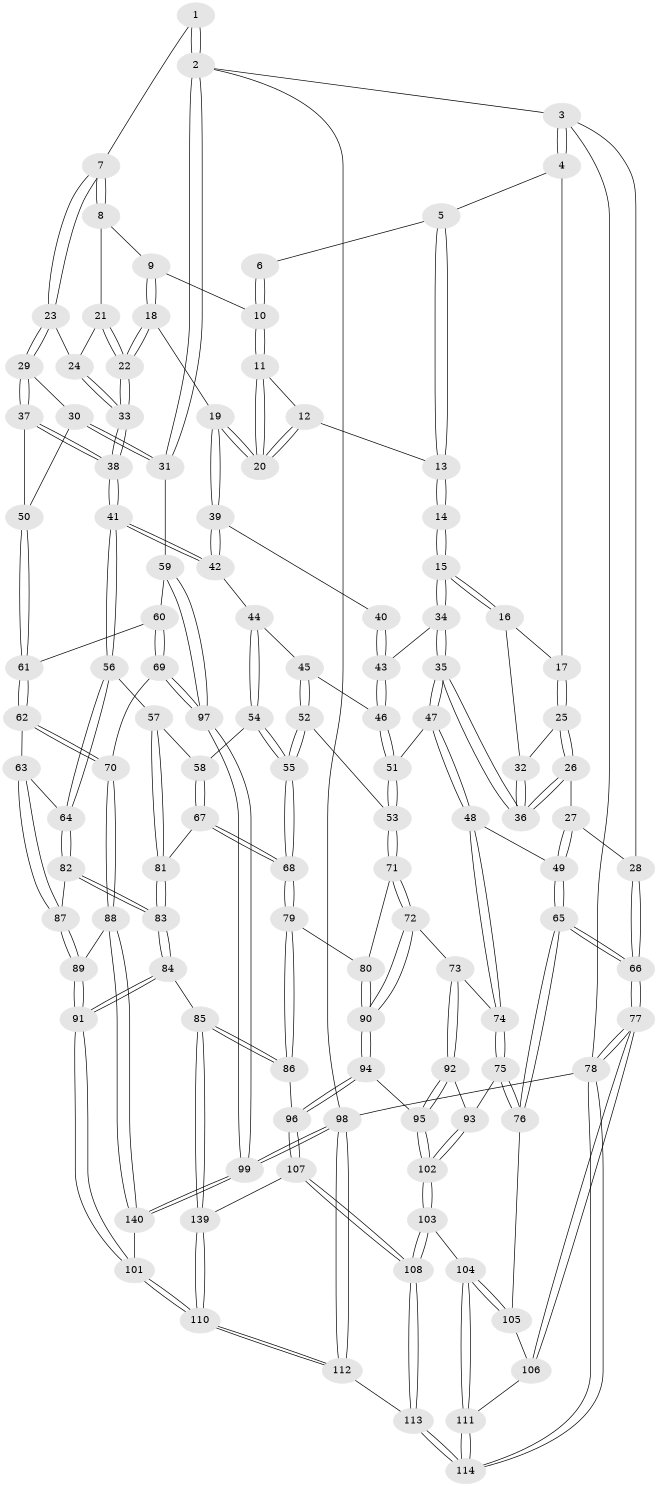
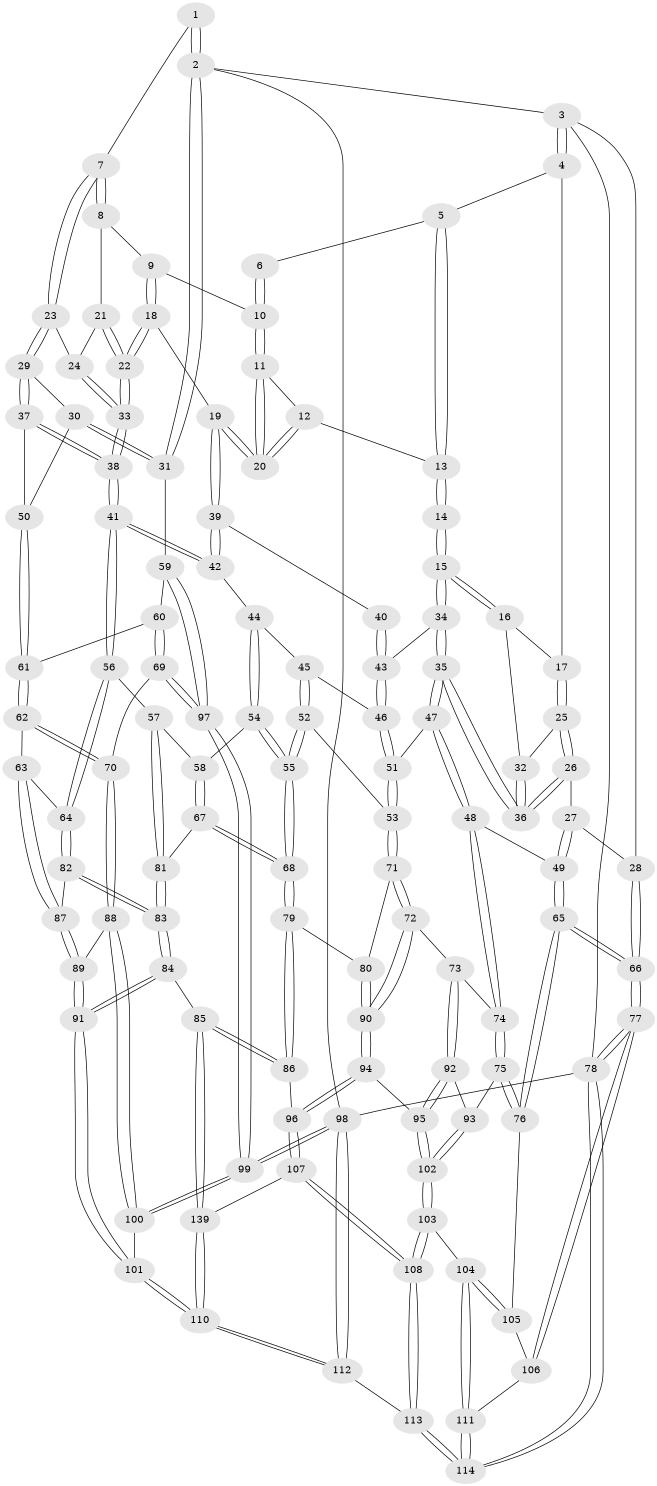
(135, 1220) -> (135, 1220)
